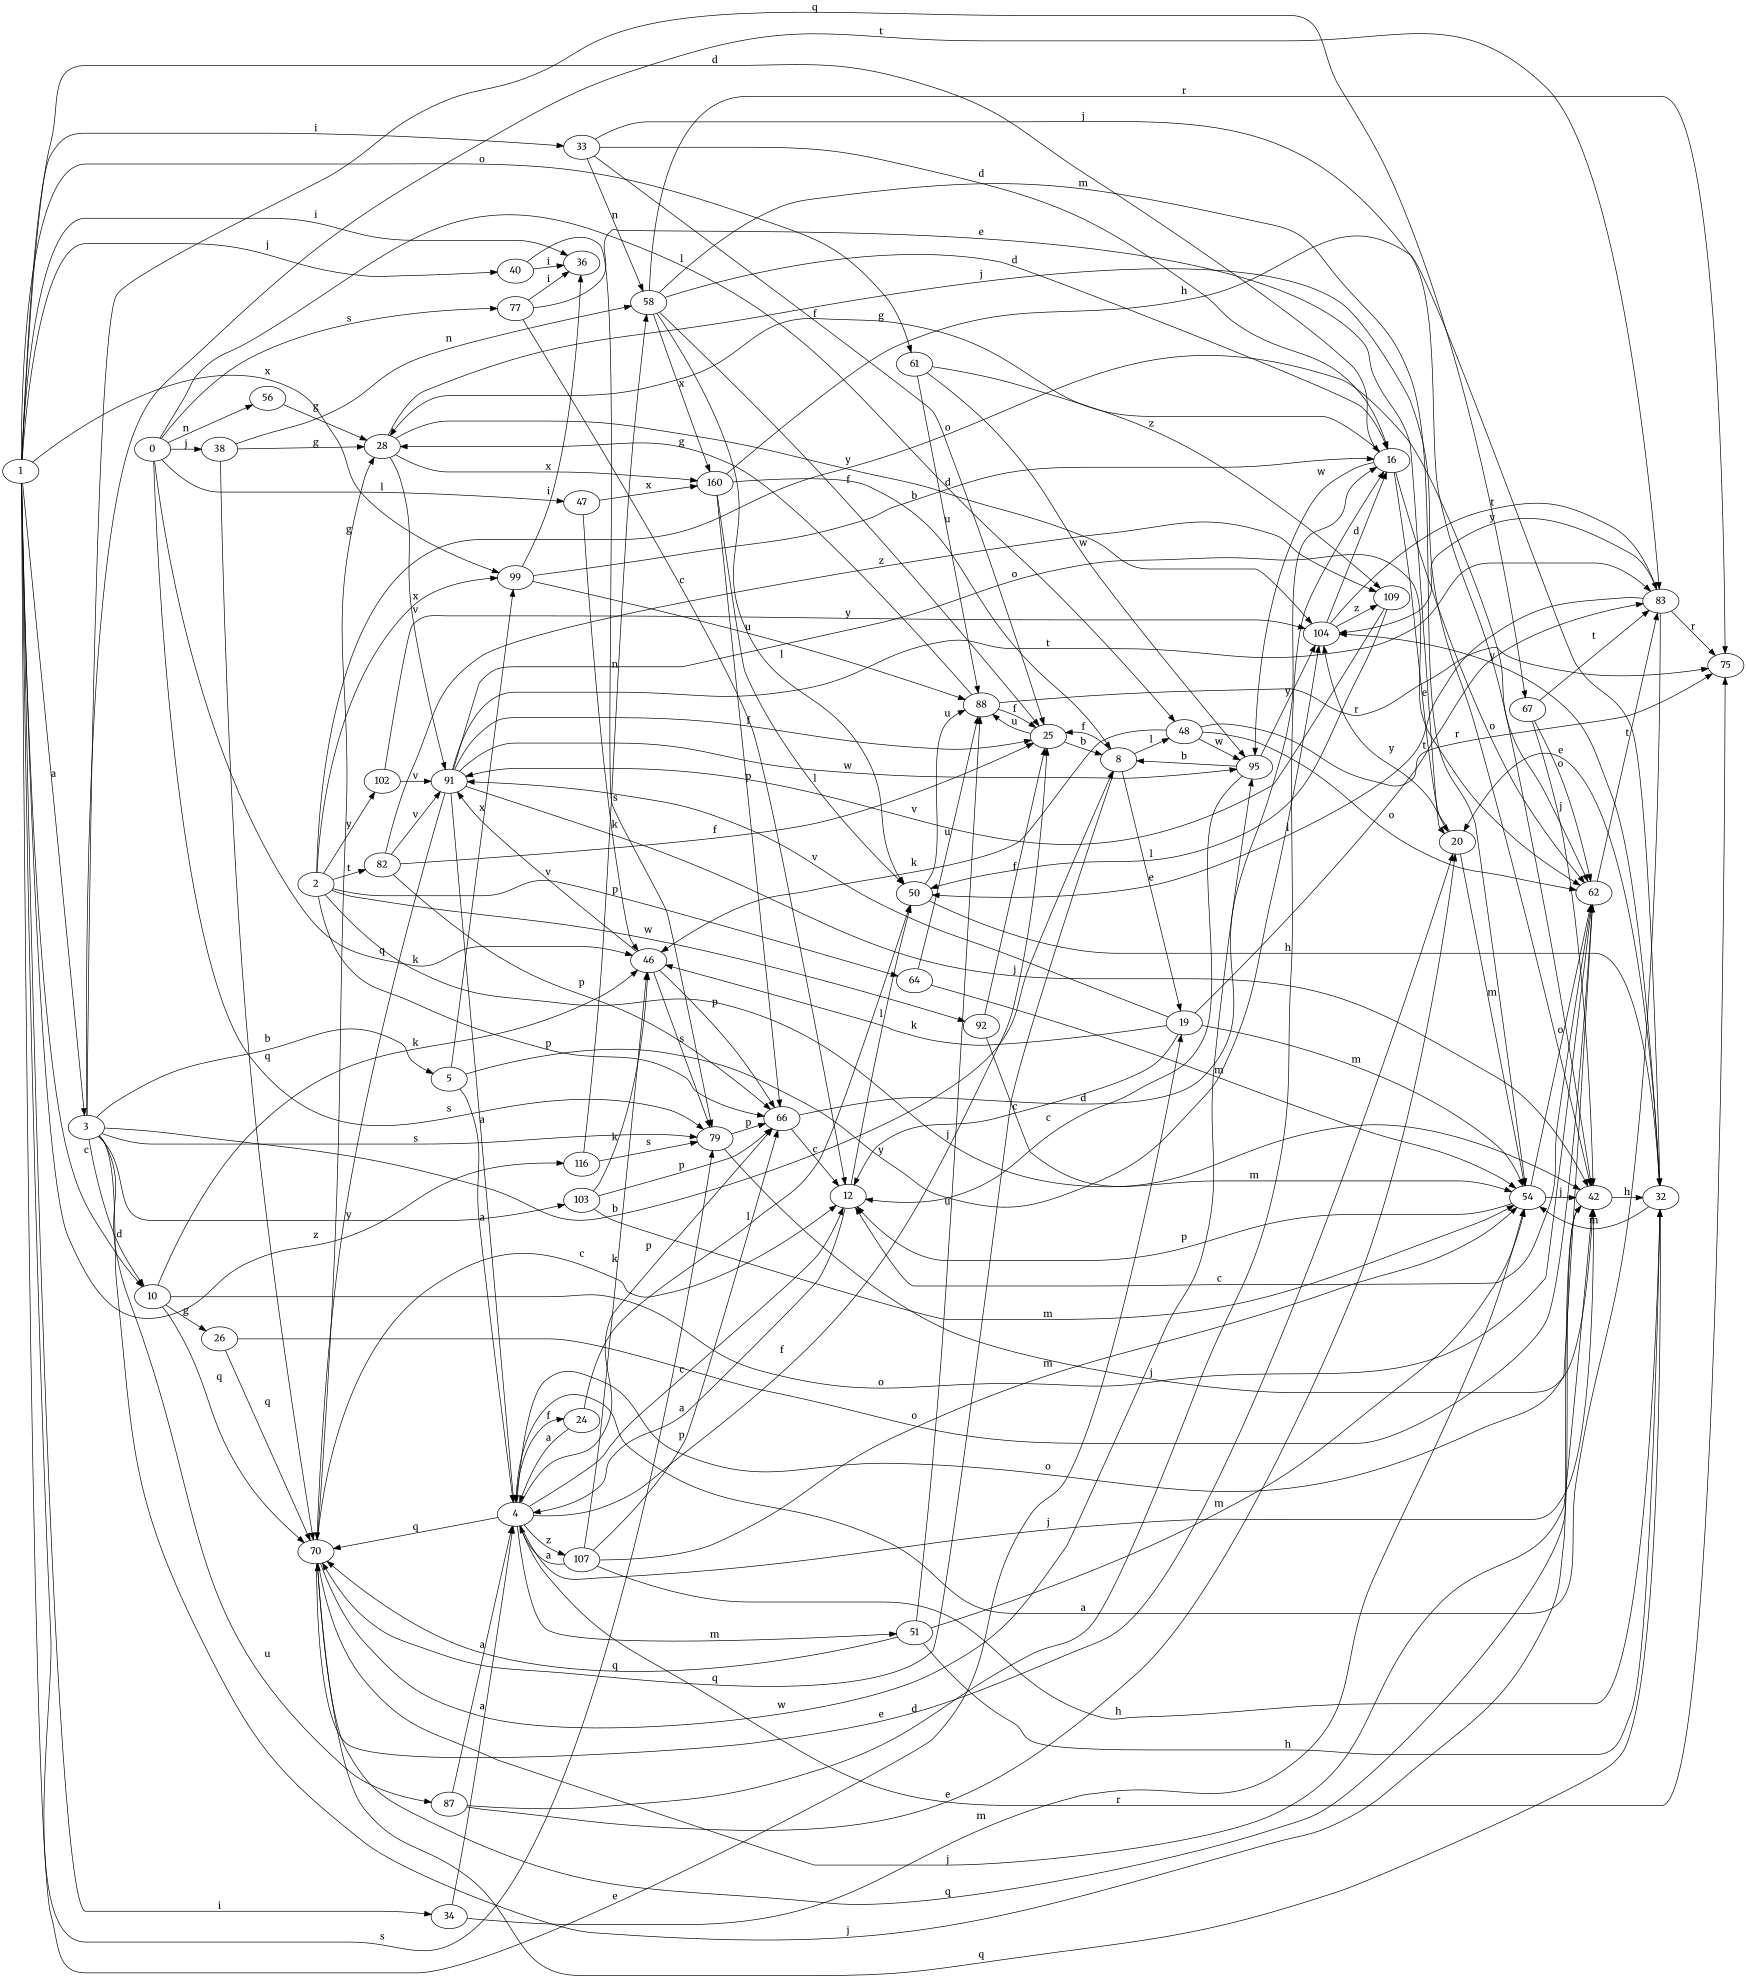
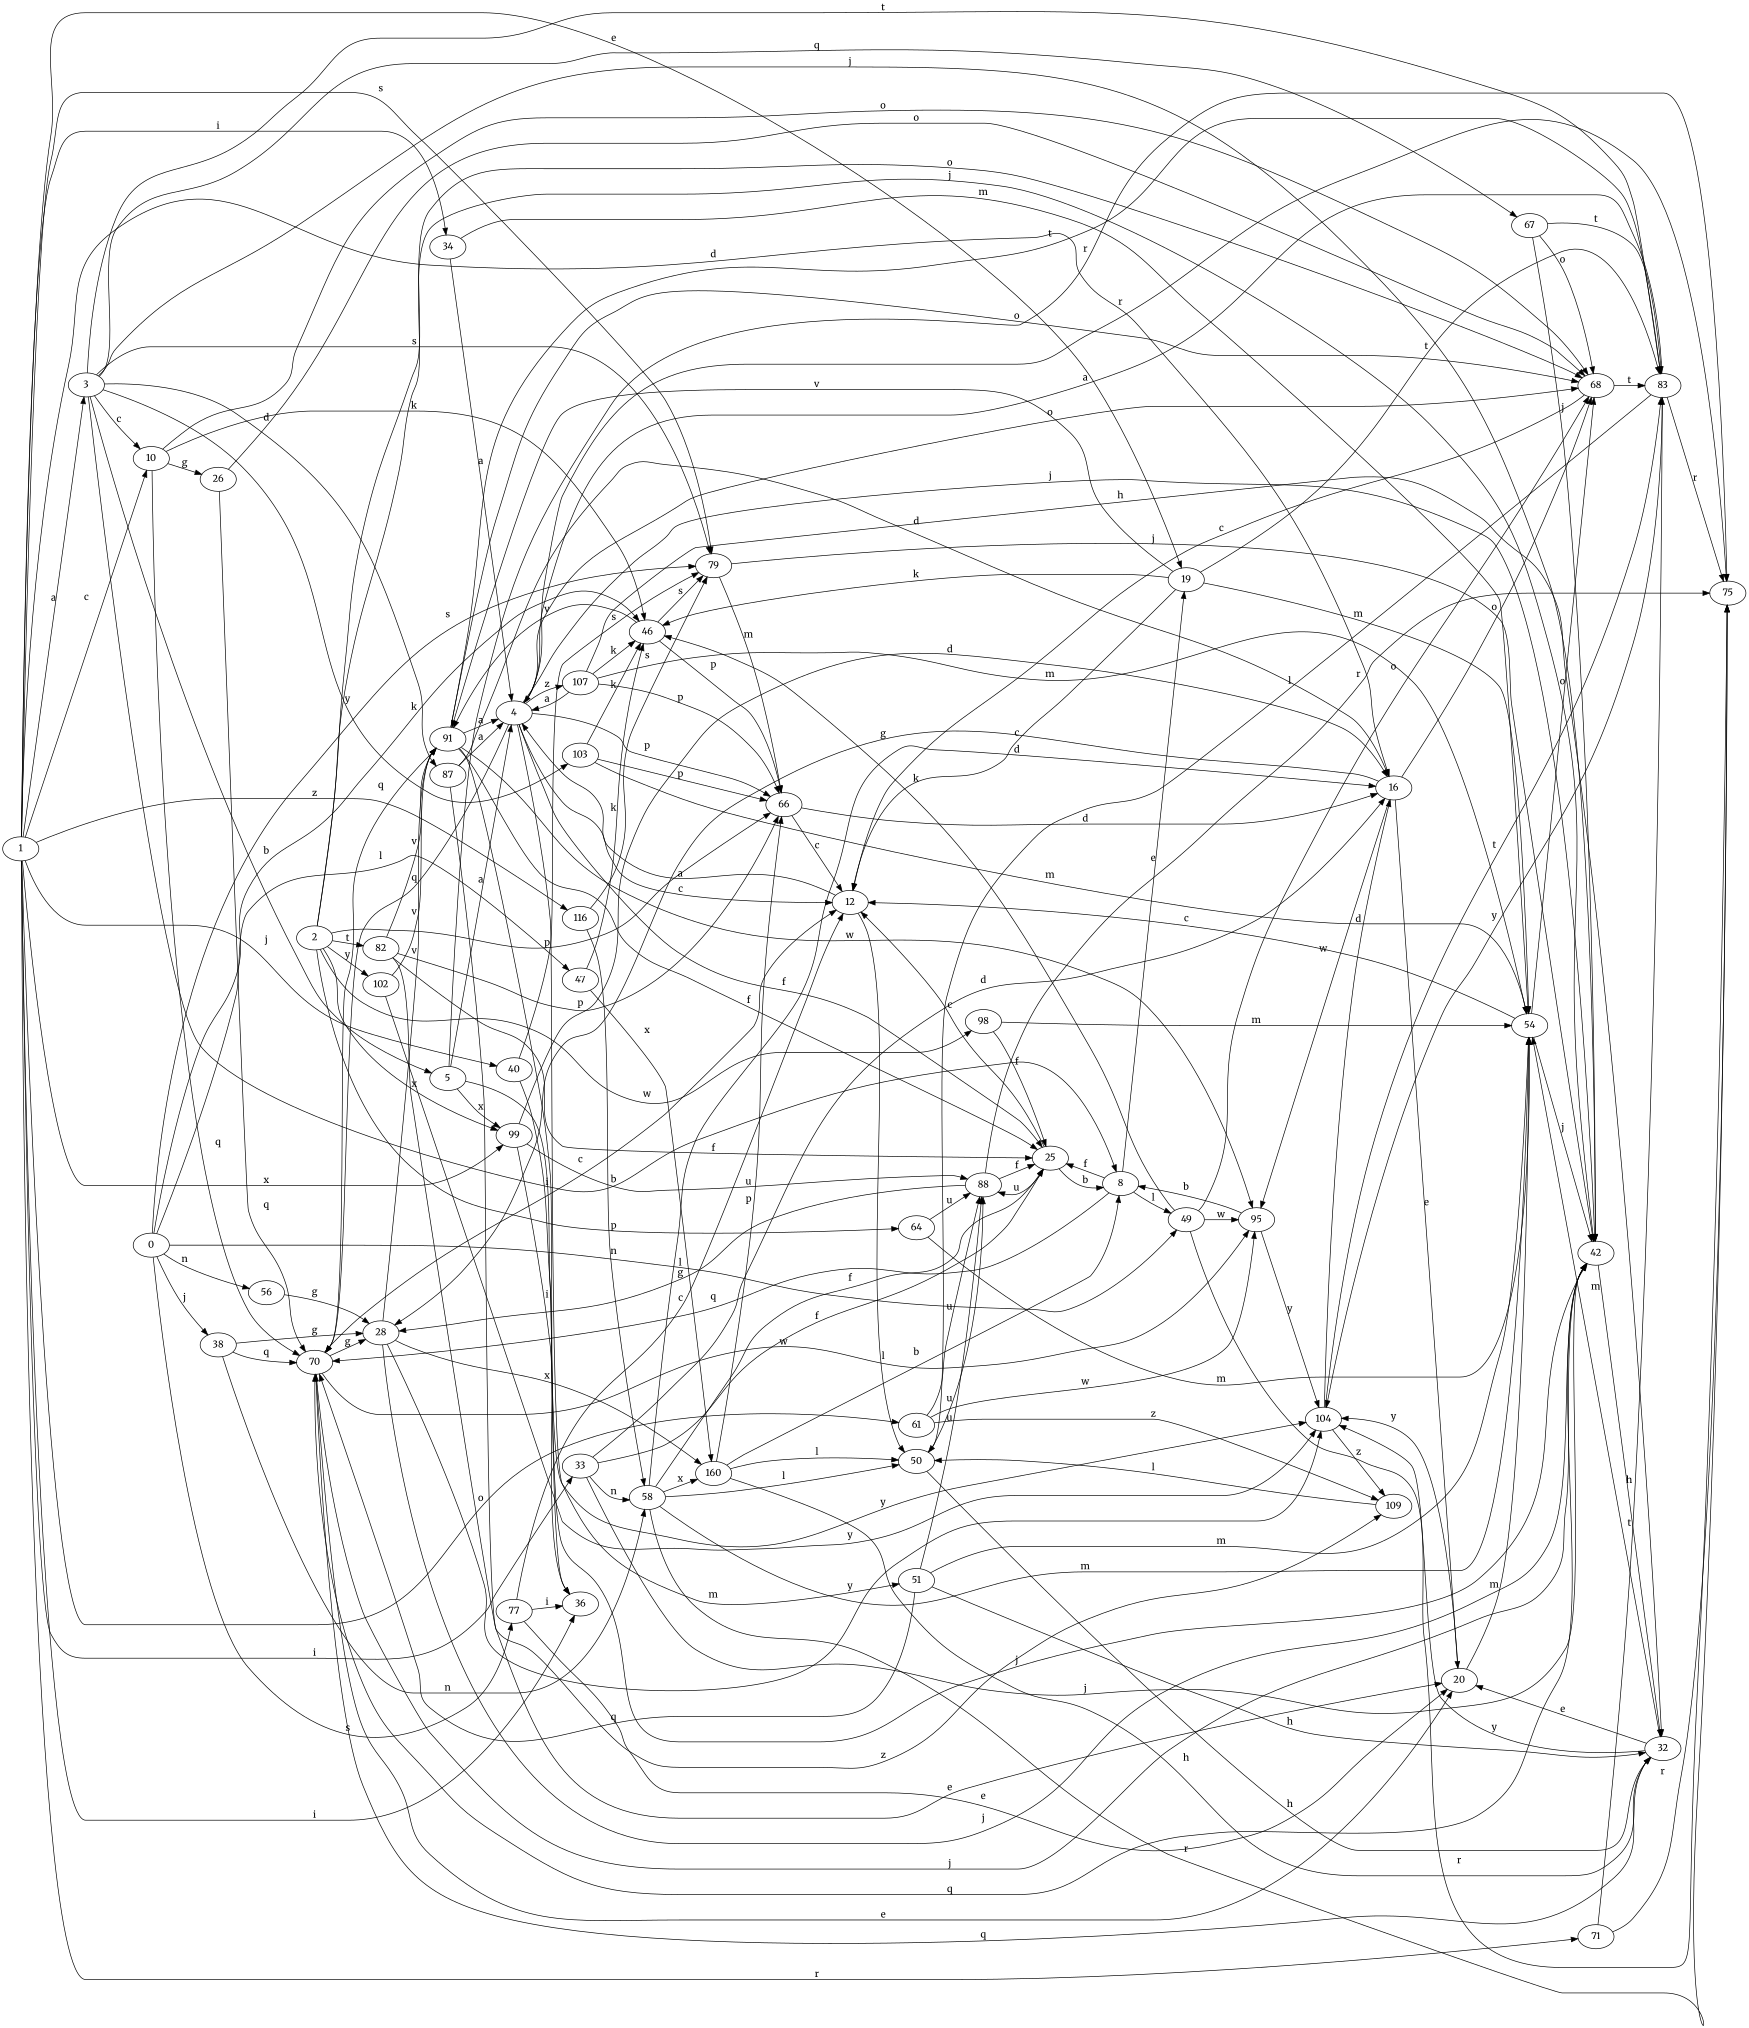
none -> (1066, 289)
(1184, 732) -> (1186, 1220)
(979, 834) -> none
(1594, 893) -> (1596, 386)
(981, 1026) -> (983, 1022)
(1166, 1075) -> (958, 1029)
(748, 1123) -> (749, 635)
(119, 1235) -> (119, 419)
(1184, 1237) -> (1186, 919)
(582, 1421) -> none
(268, 1655) -> (266, 418)
none -> (1596, 1937)
